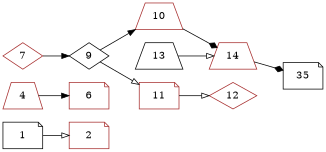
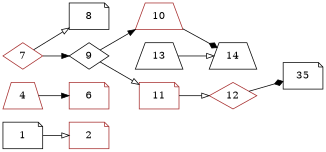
none -> (89, 16)
(233, 56) -> (233, 56)
(264, 65) -> (262, 88)
